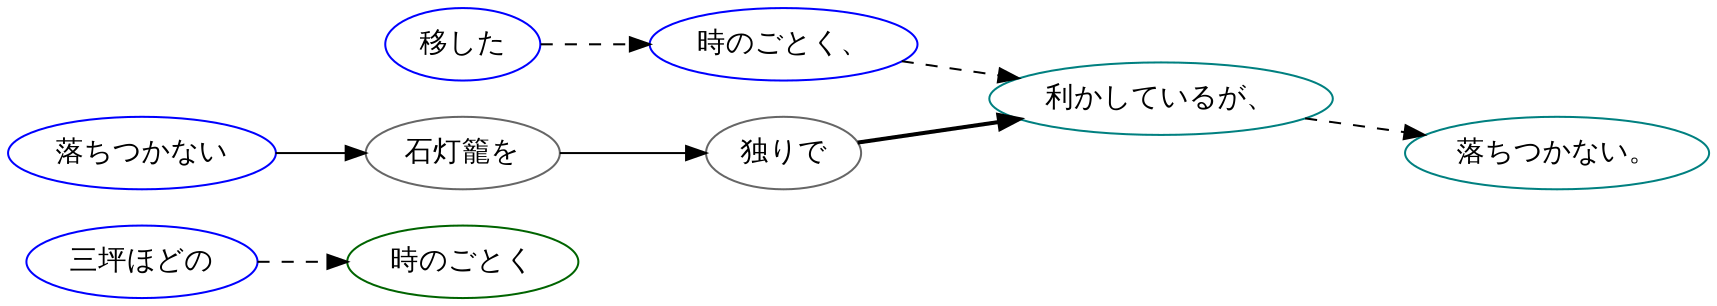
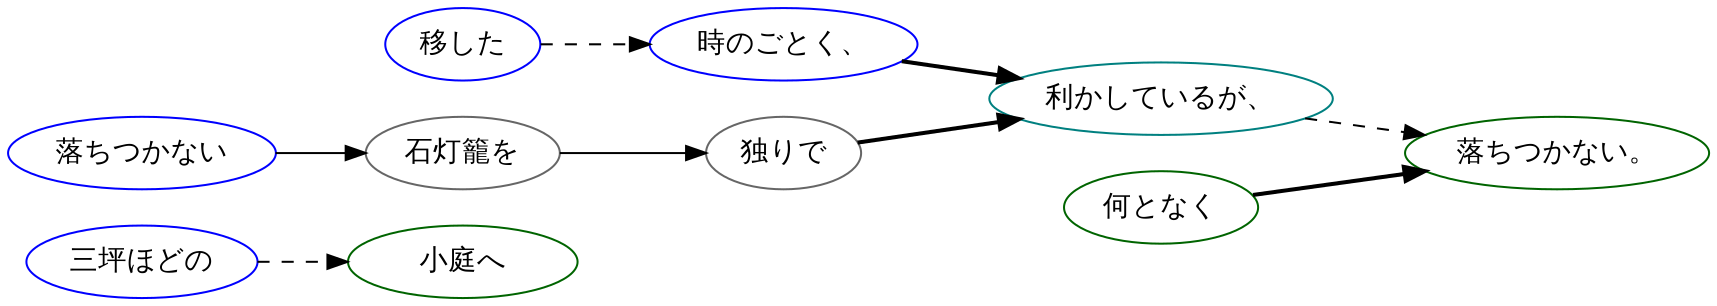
(950, 68) -> (950, 68)
(1557, 153) -> (1557, 153)
none -> (1161, 207)
(463, 262) -> (463, 262)
